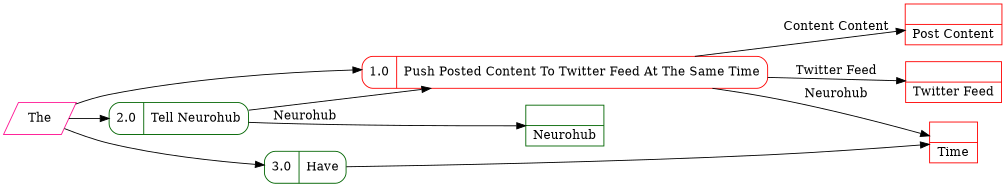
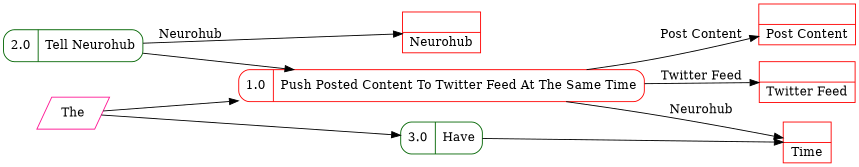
(836, 27) -> (702, 35)
(84, 118) -> none
(565, 126) -> (442, 32)
